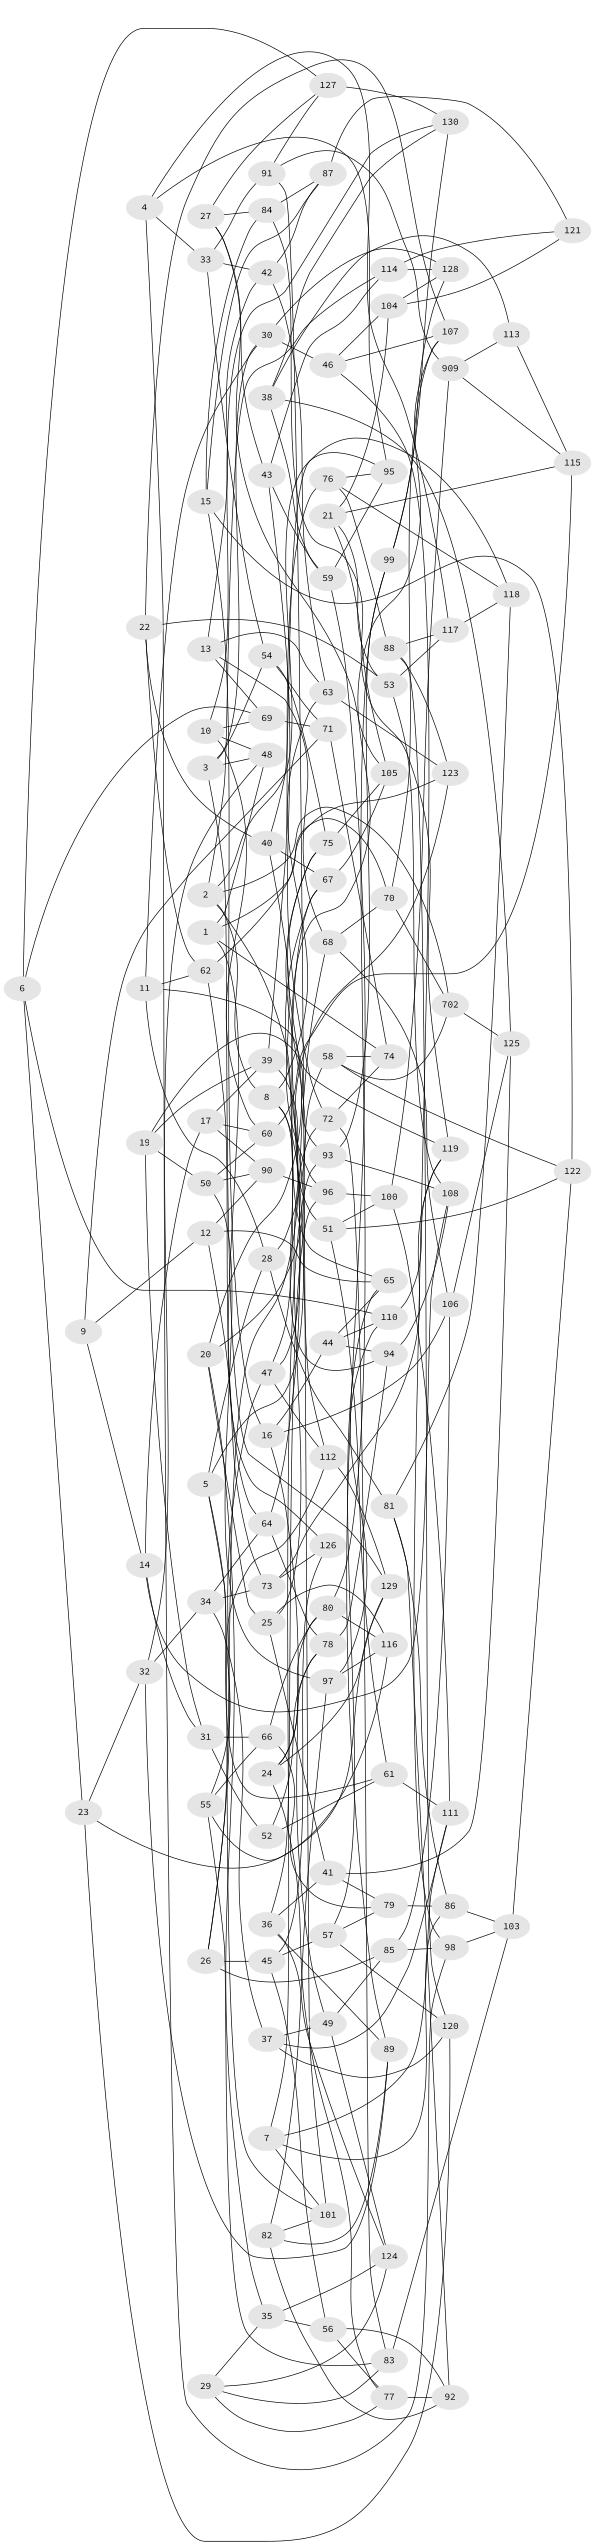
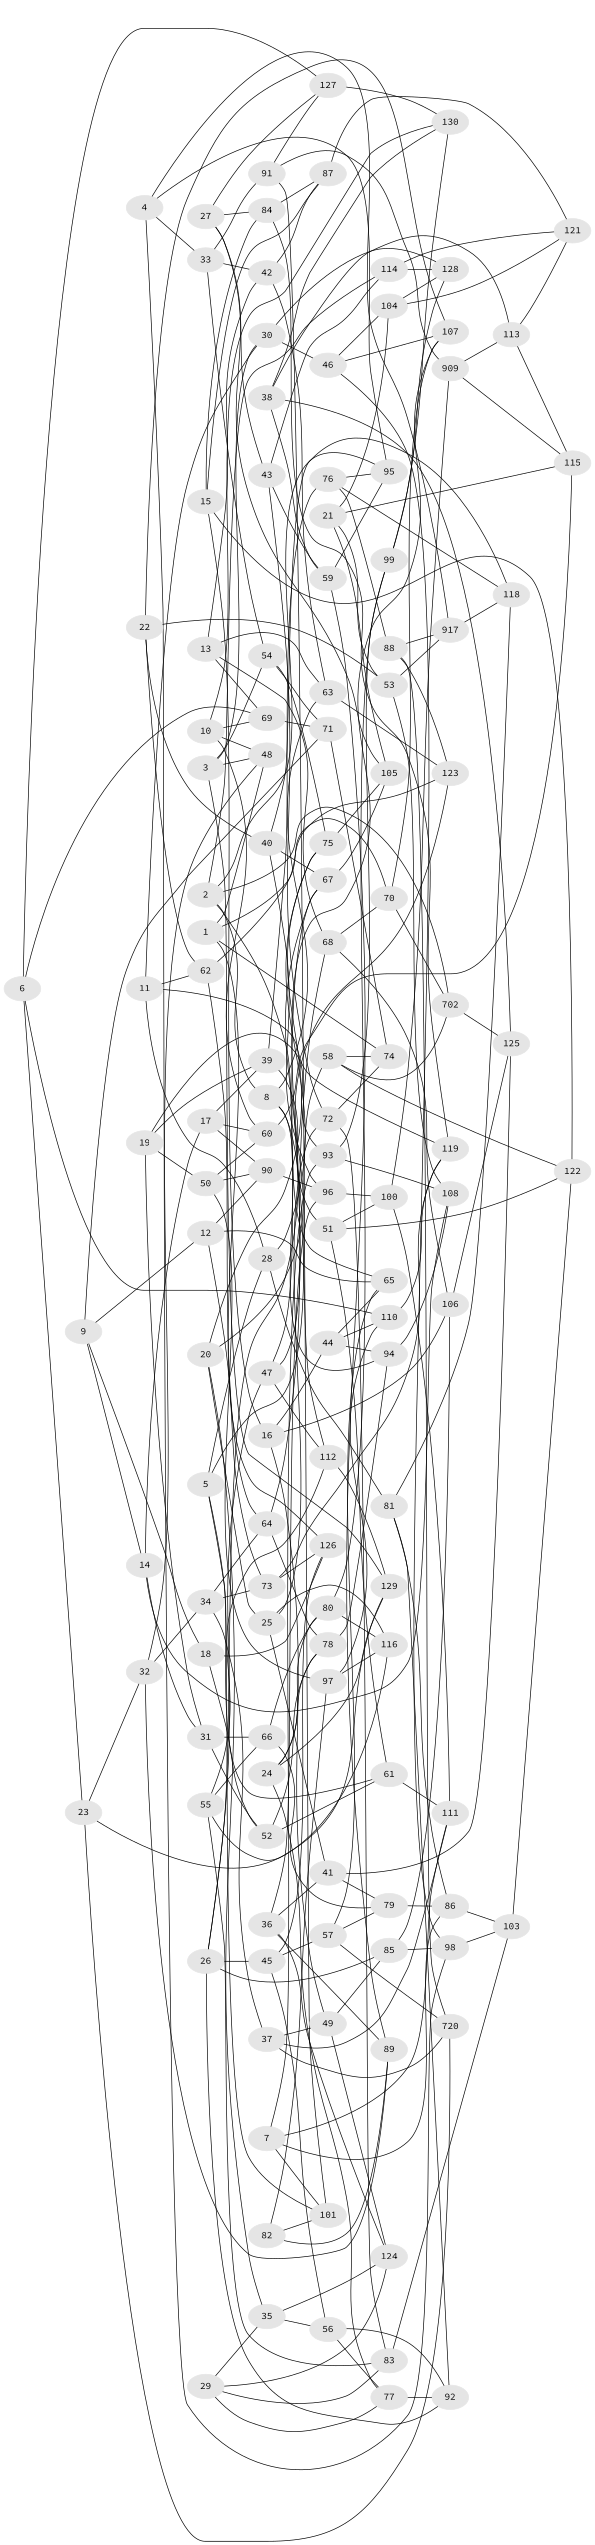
none -> (545, 284)
(450, 630) -> (450, 630)
none -> (206, 1654)
(450, 2026) -> (450, 2026)
(323, 2371) -> (225, 2276)
